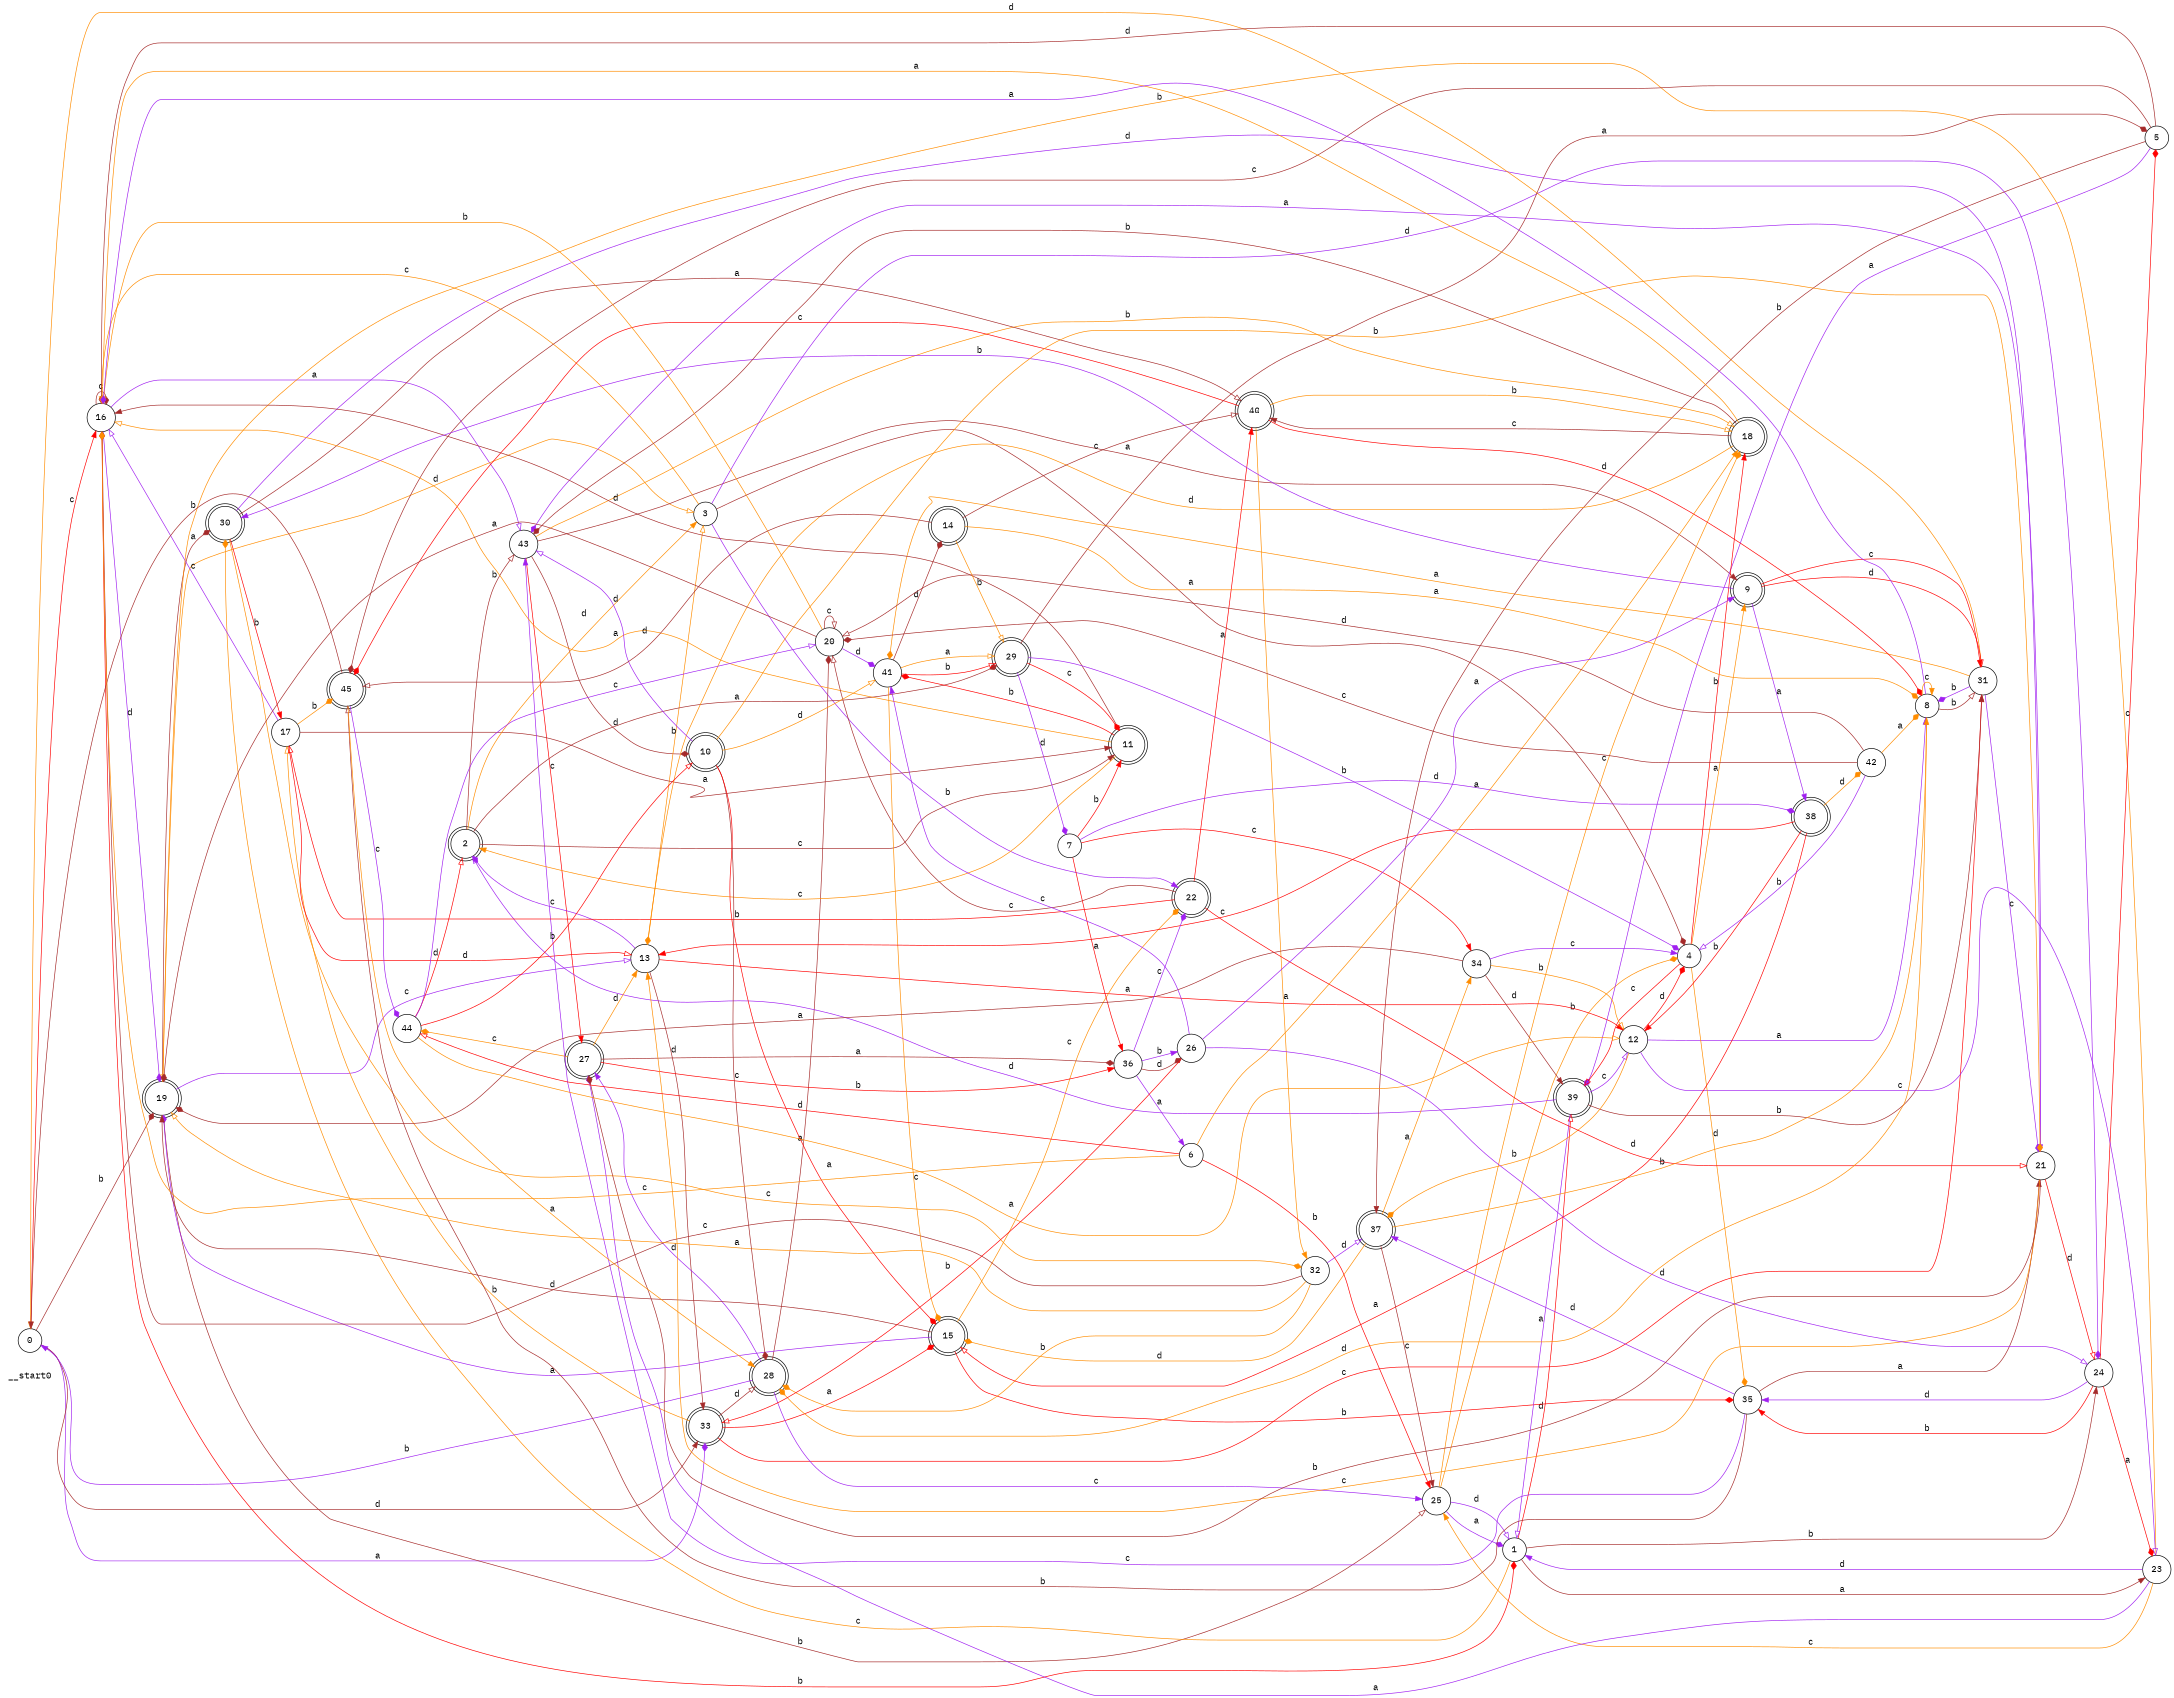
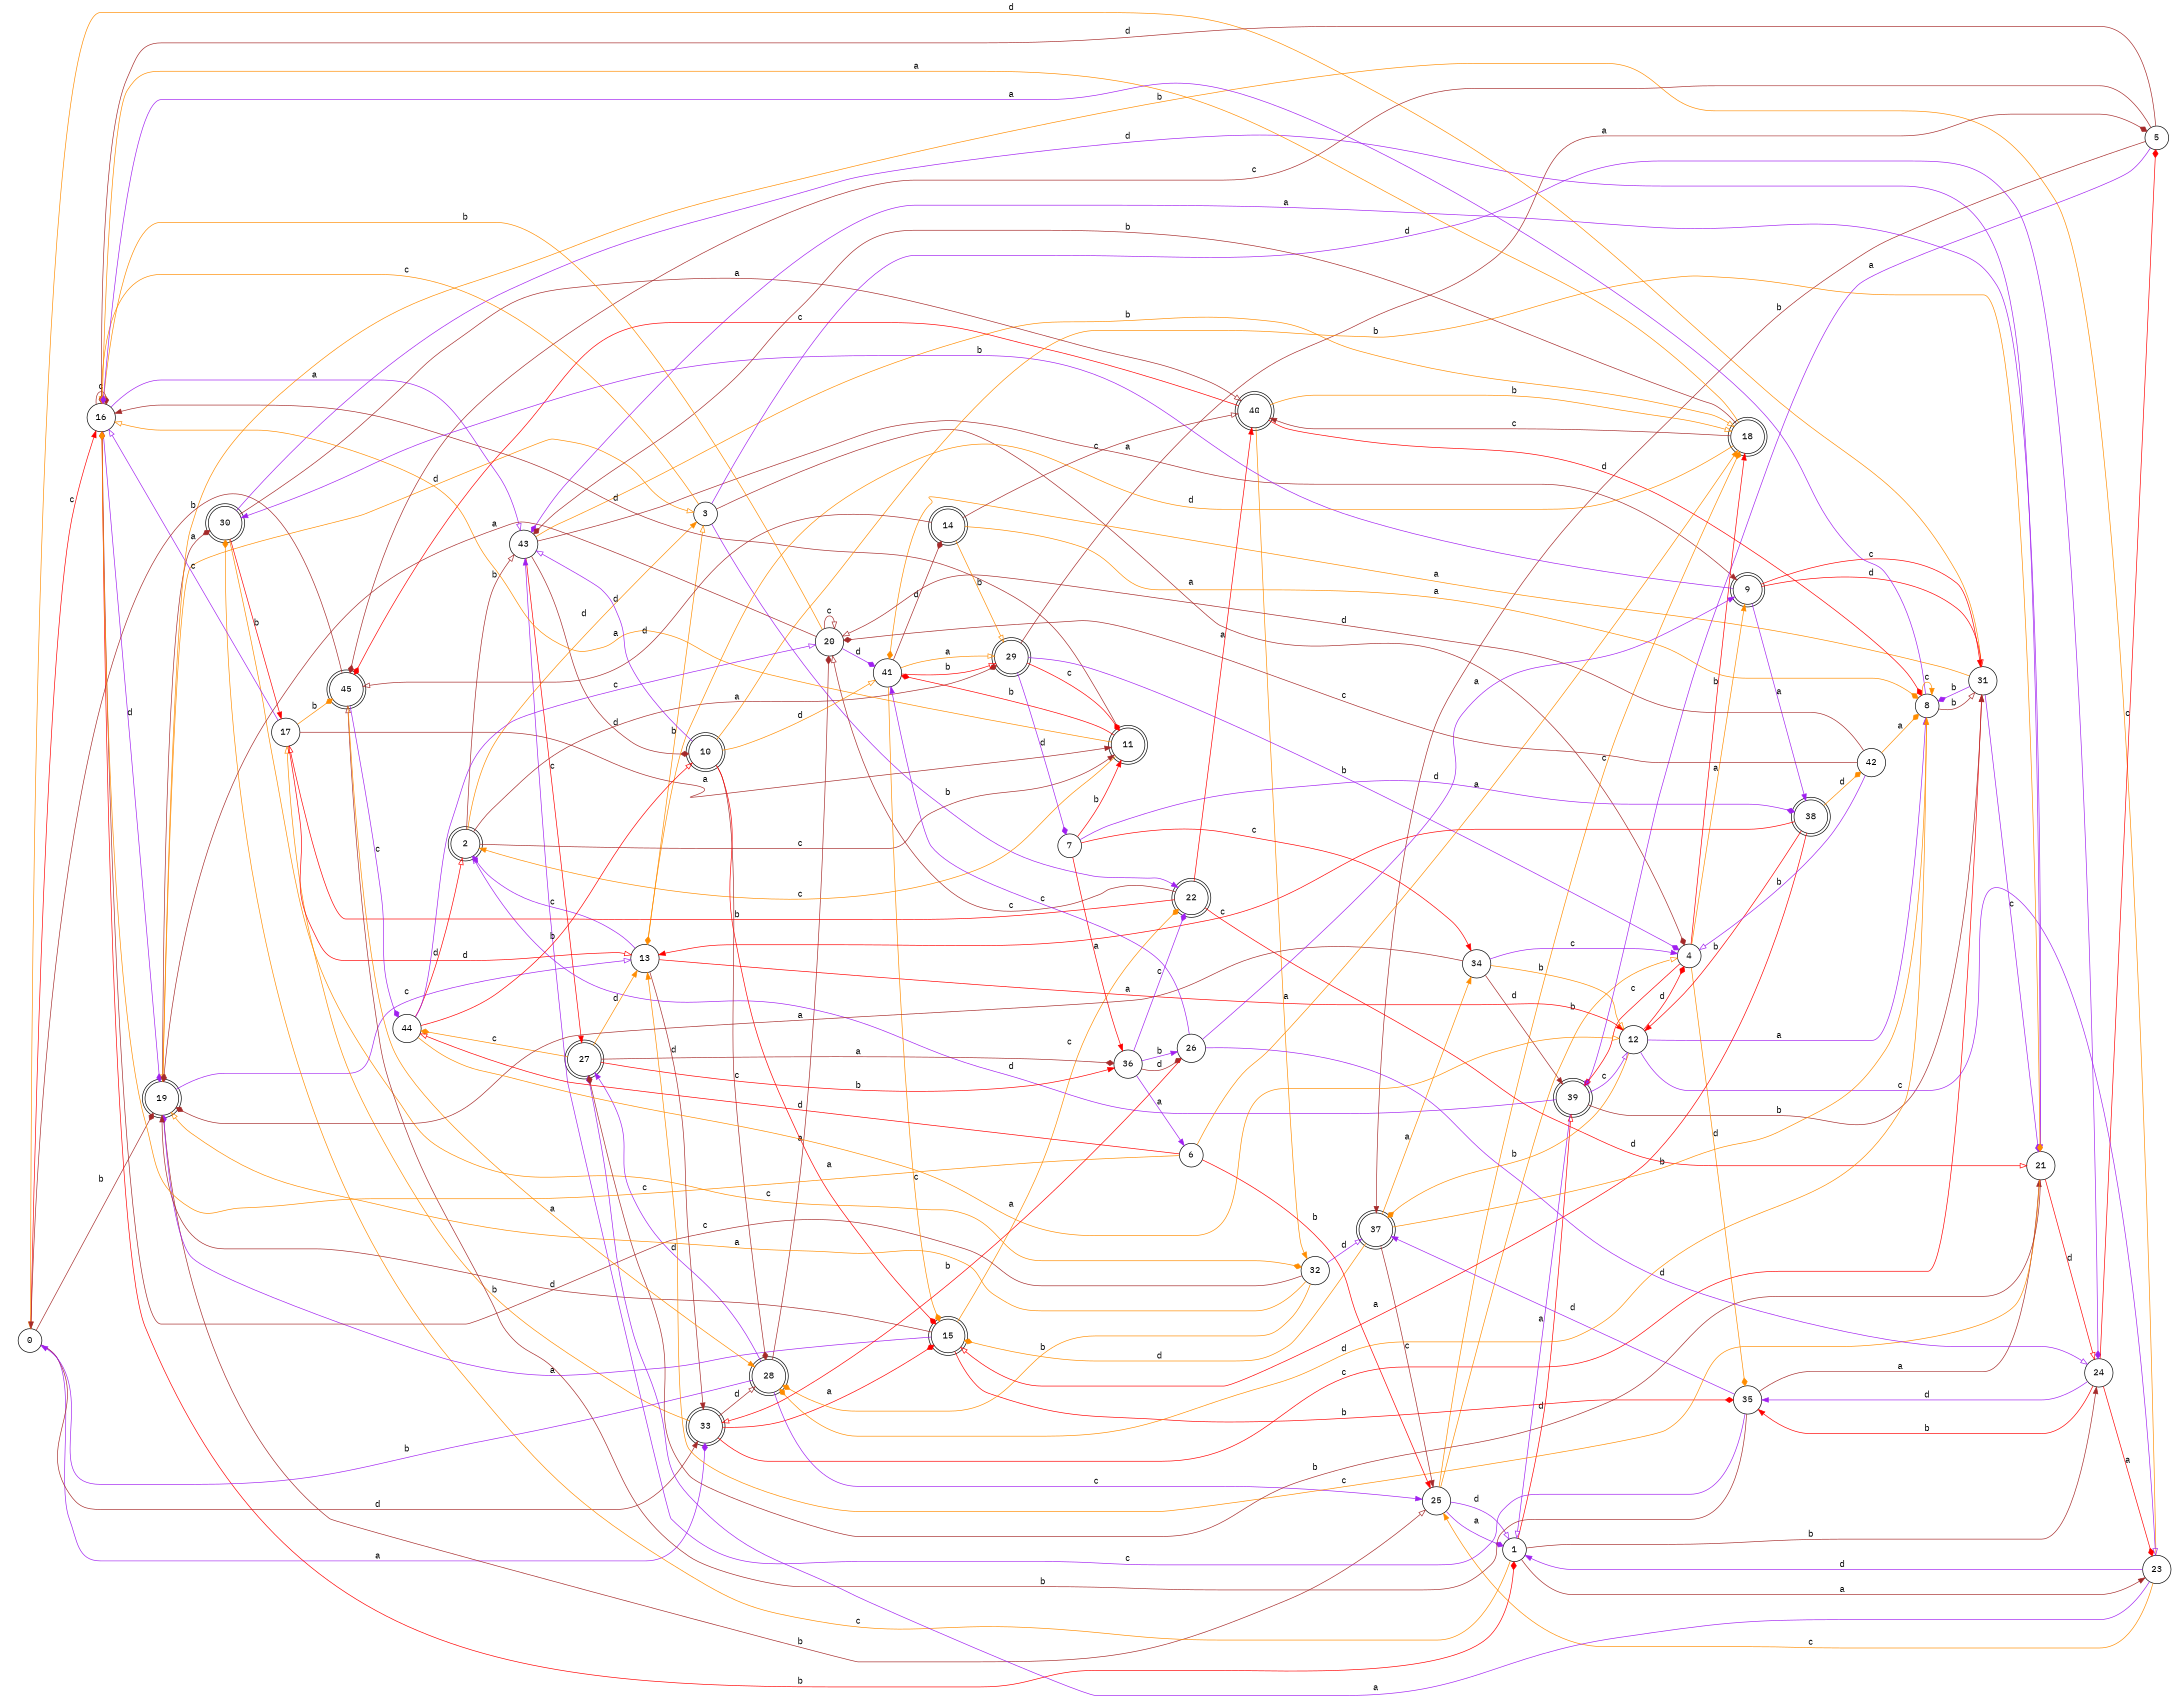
(1518, 1199) -> (1518, 1199)
(30, 1376) -> none
